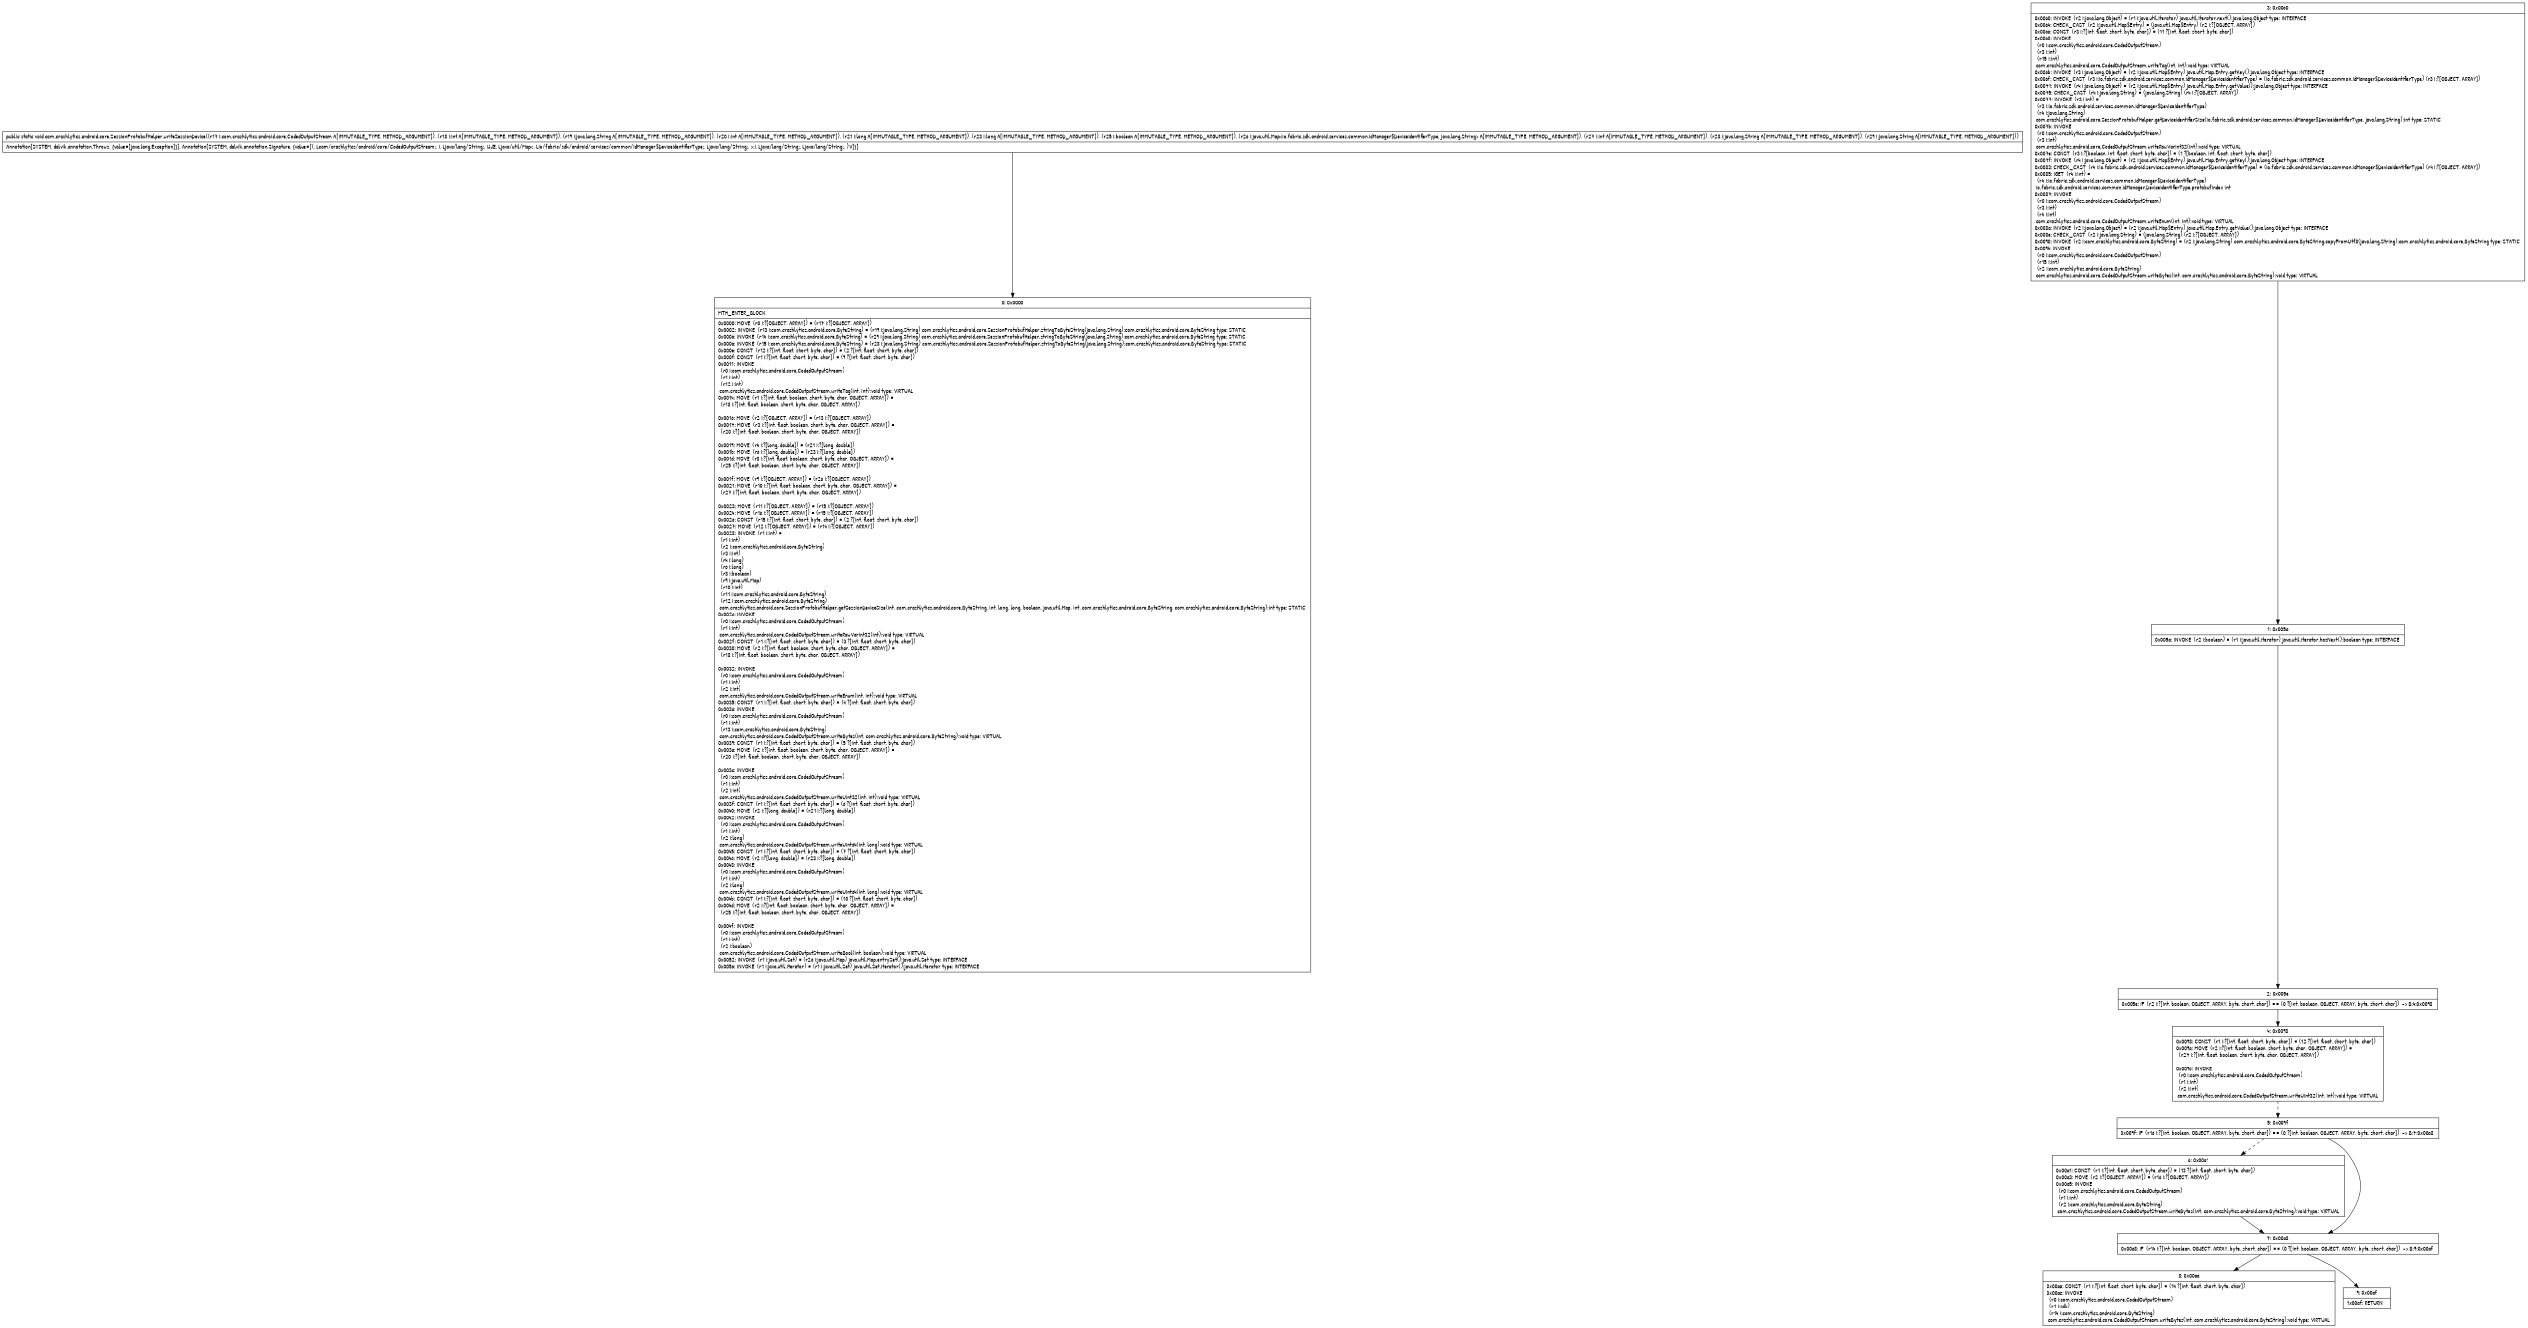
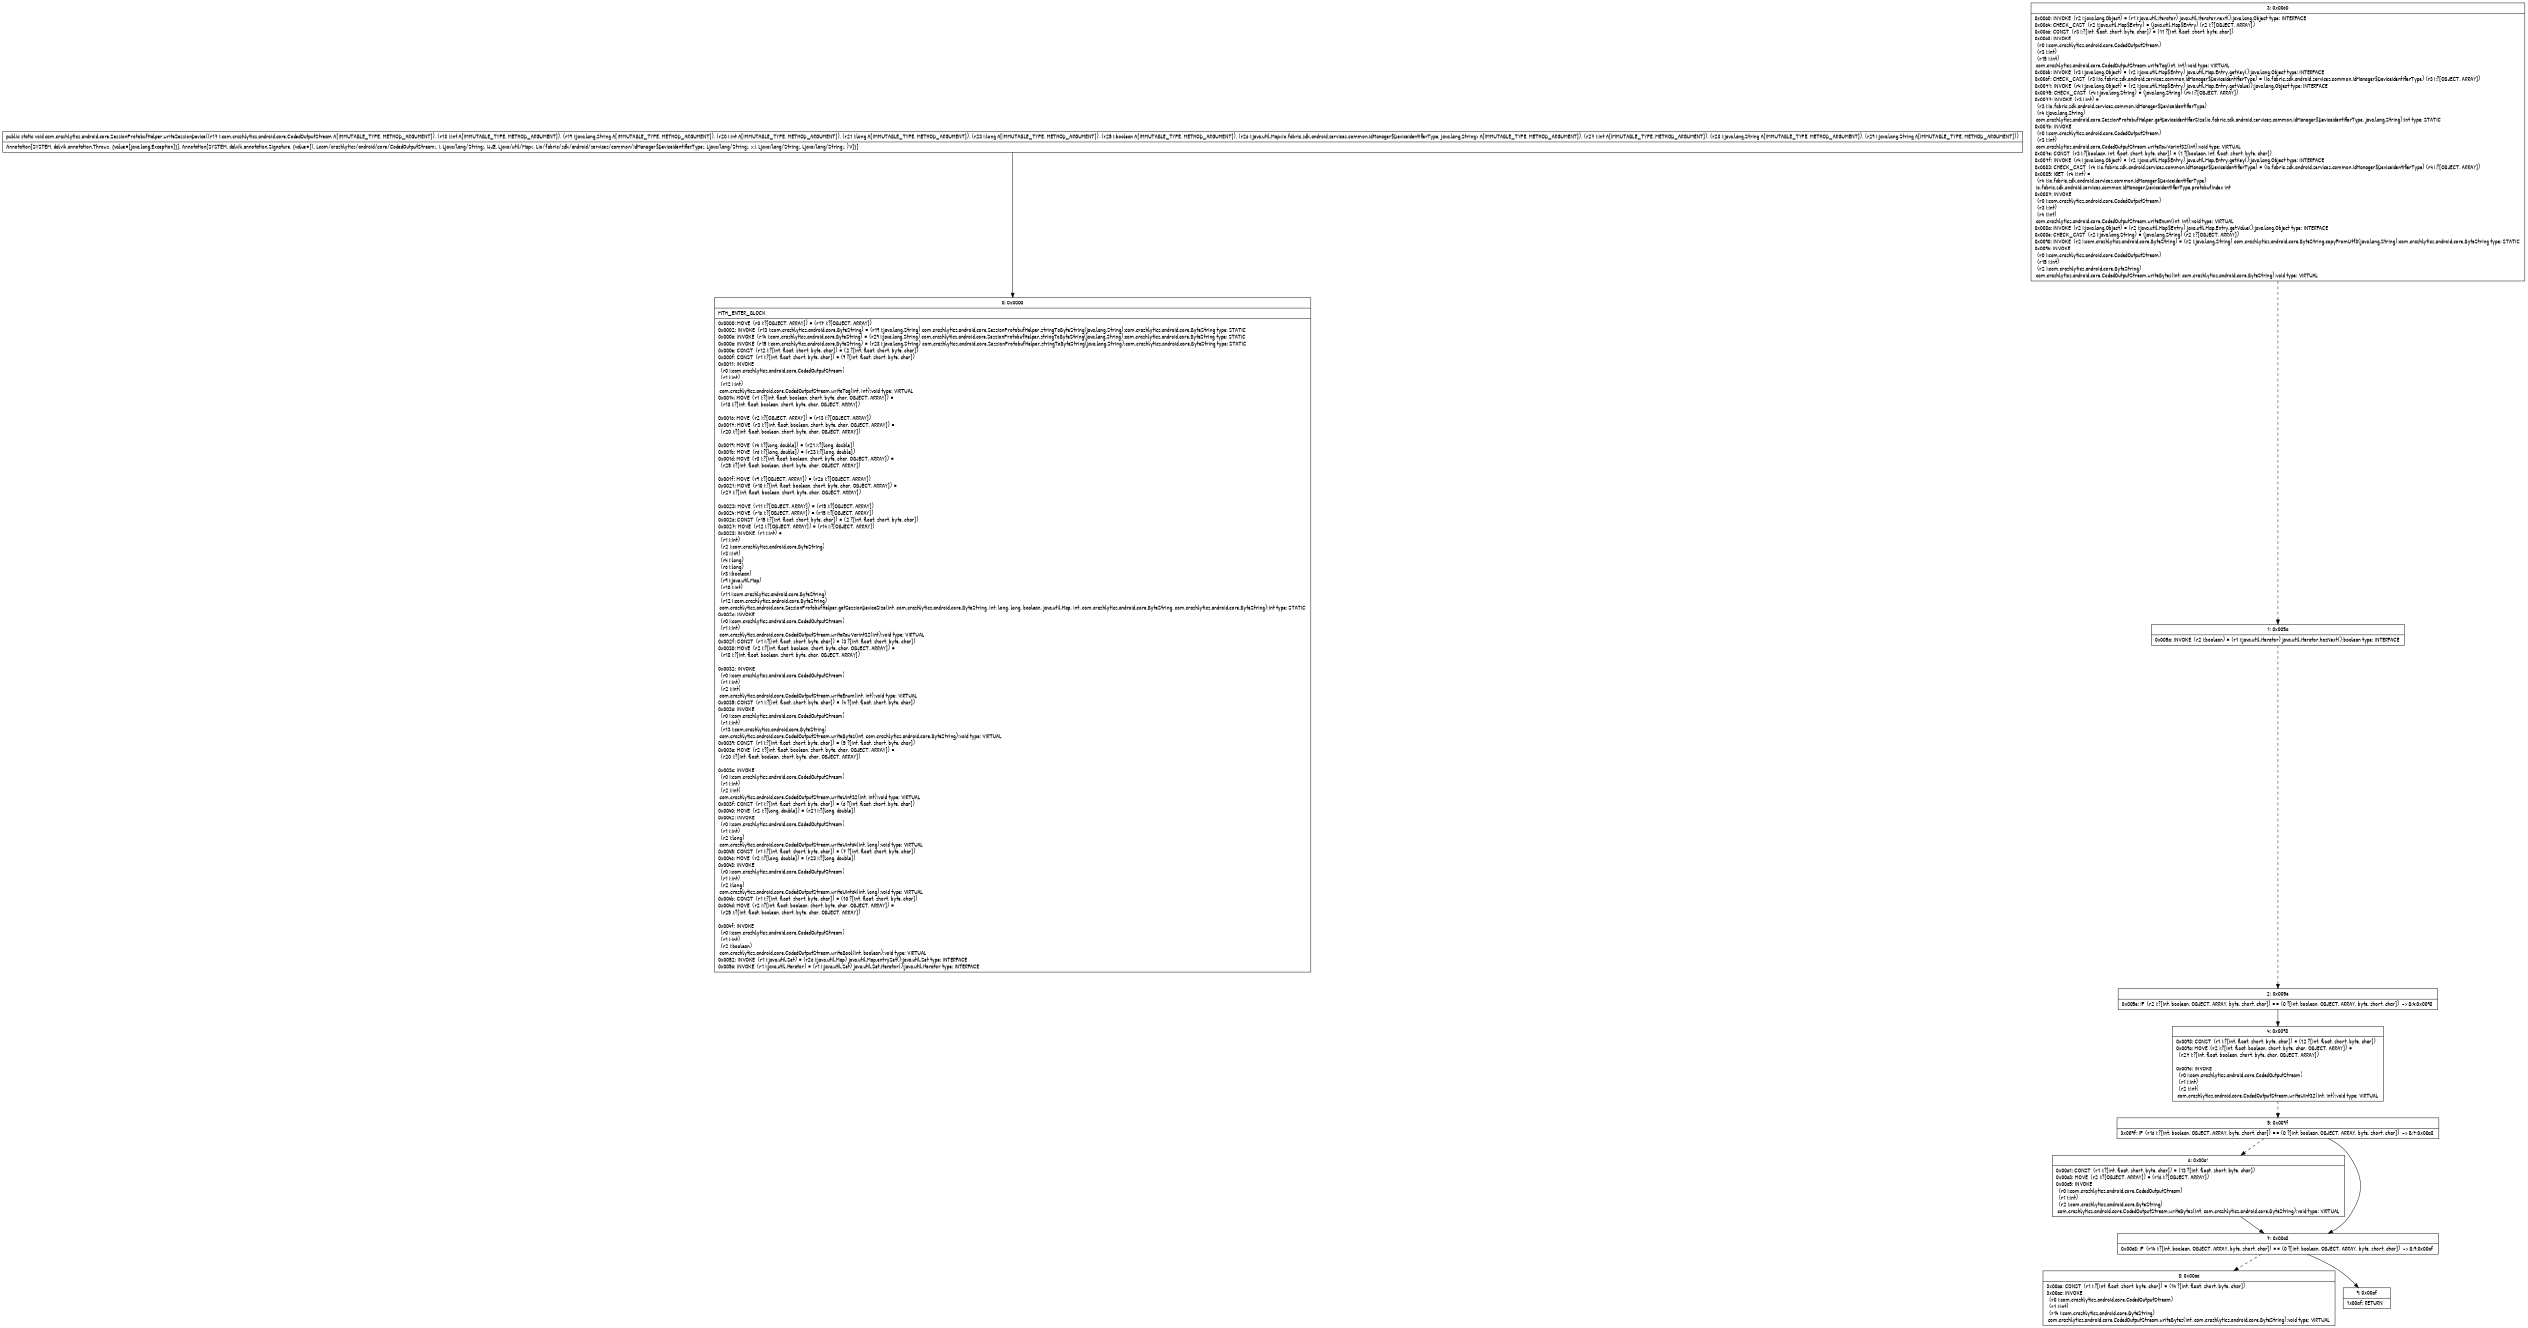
(2278, 450) -> (2278, 450)
(2278, 815) -> (2278, 815)
(2250, 1261) -> (2250, 1261)
(2058, 1307) -> (2058, 1307)
